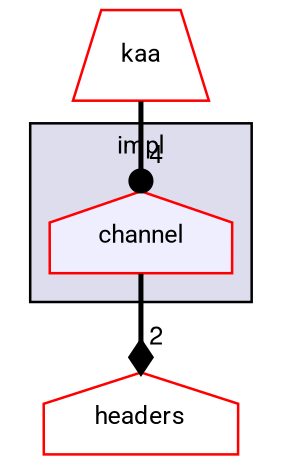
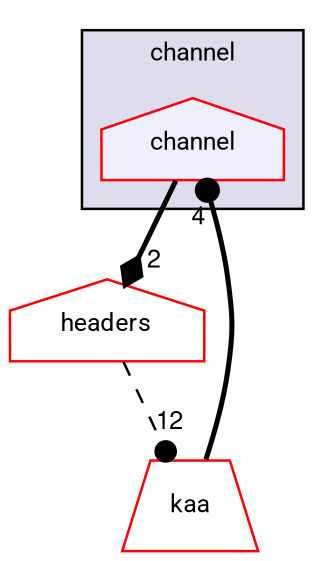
(141, 147) -> (193, 54)
none -> (142, 402)
